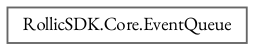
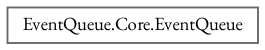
(127, 25) -> (133, 25)
